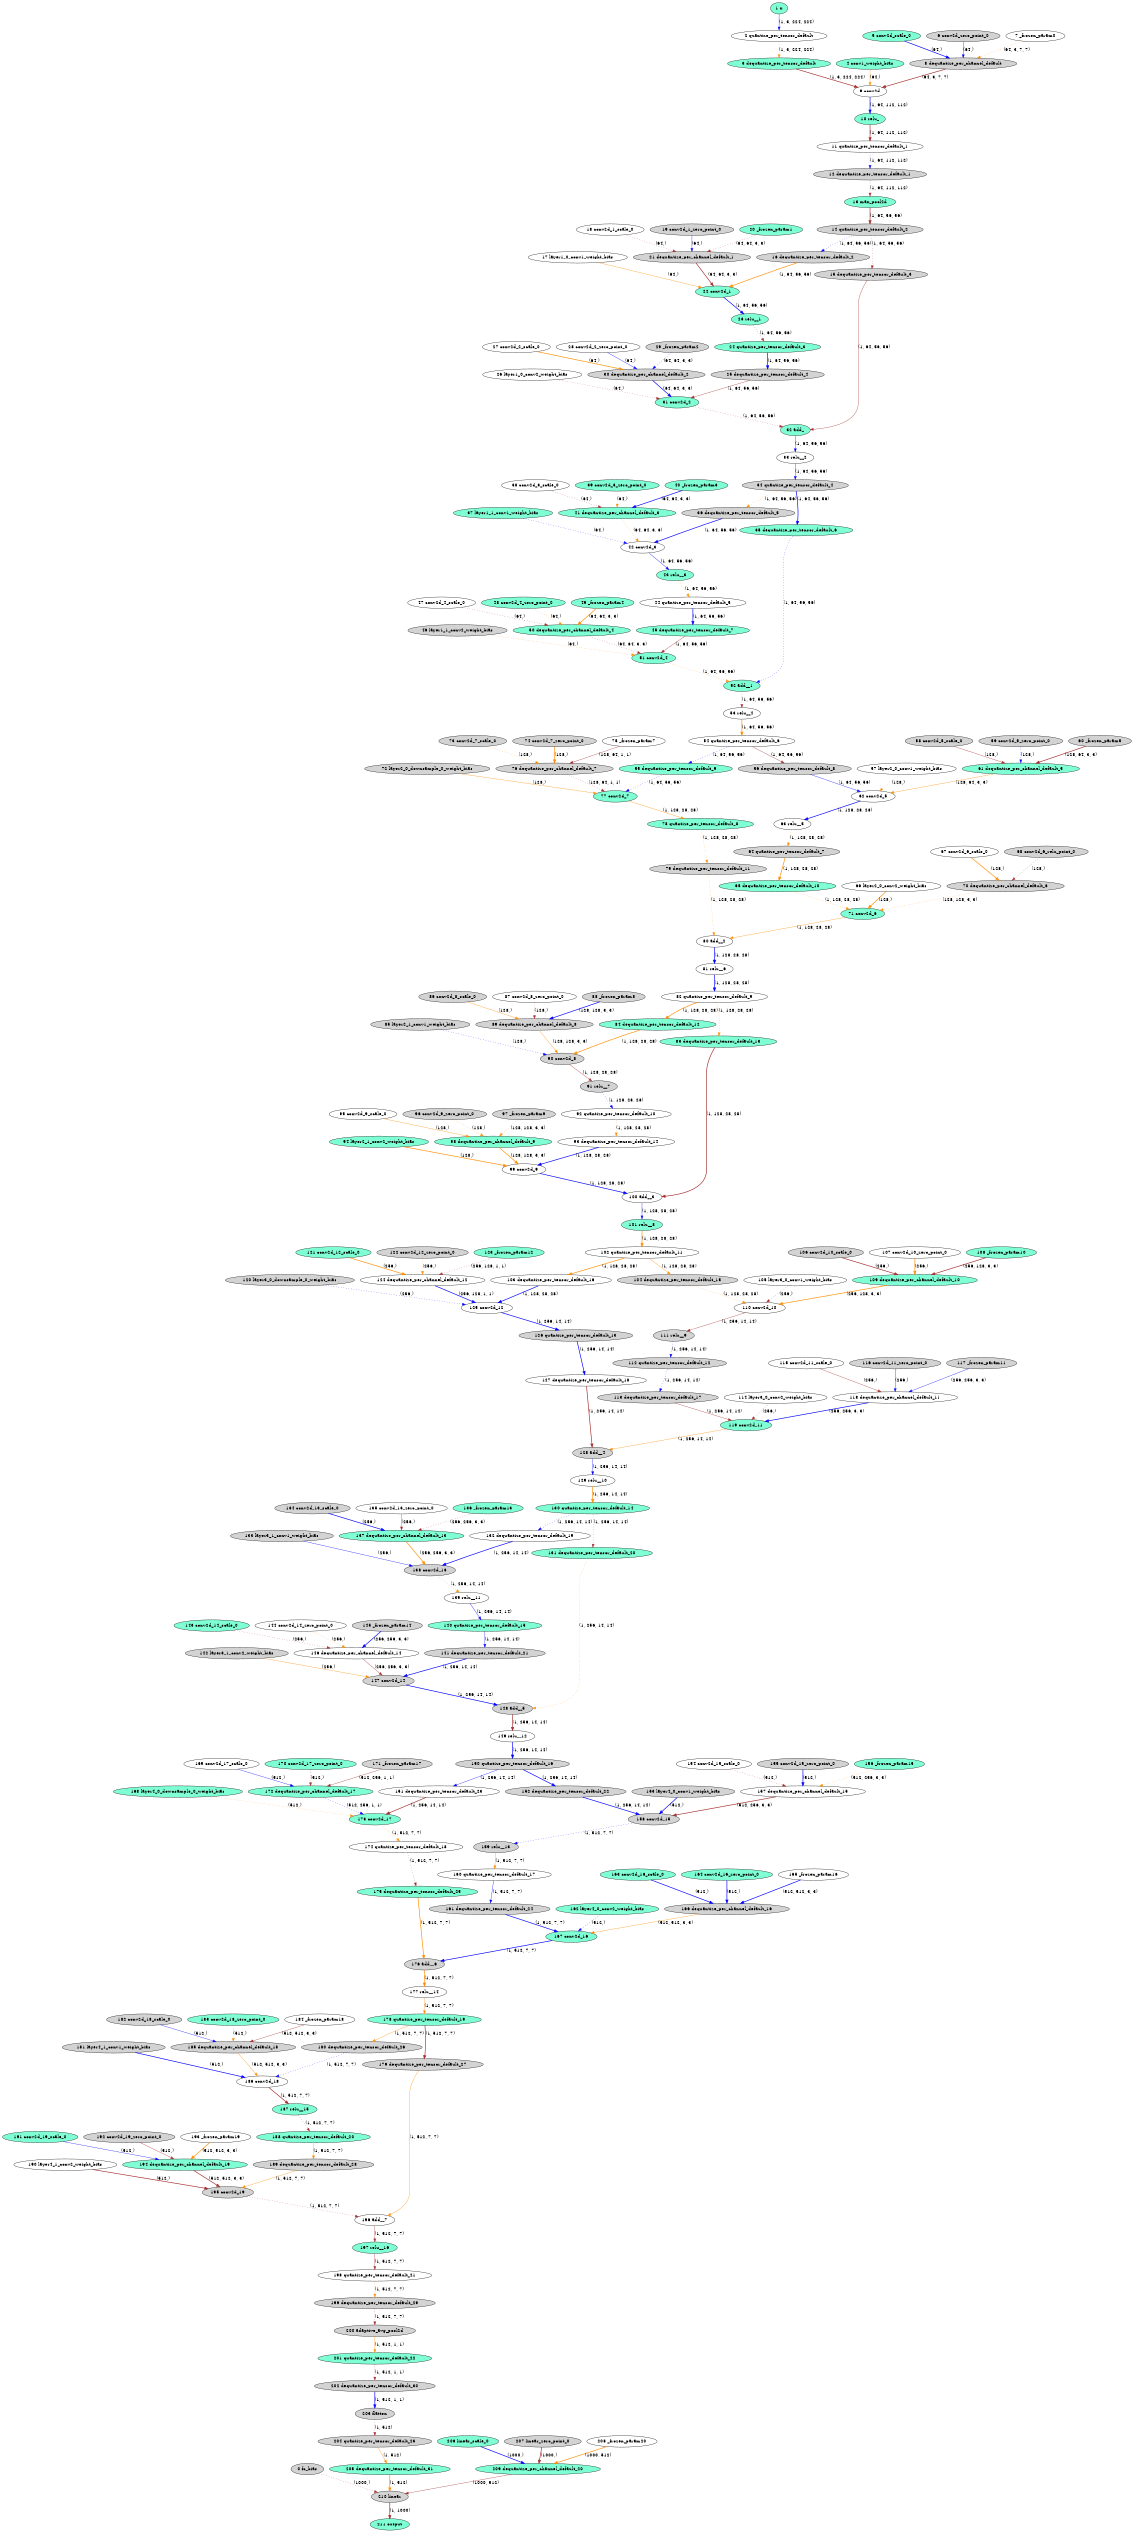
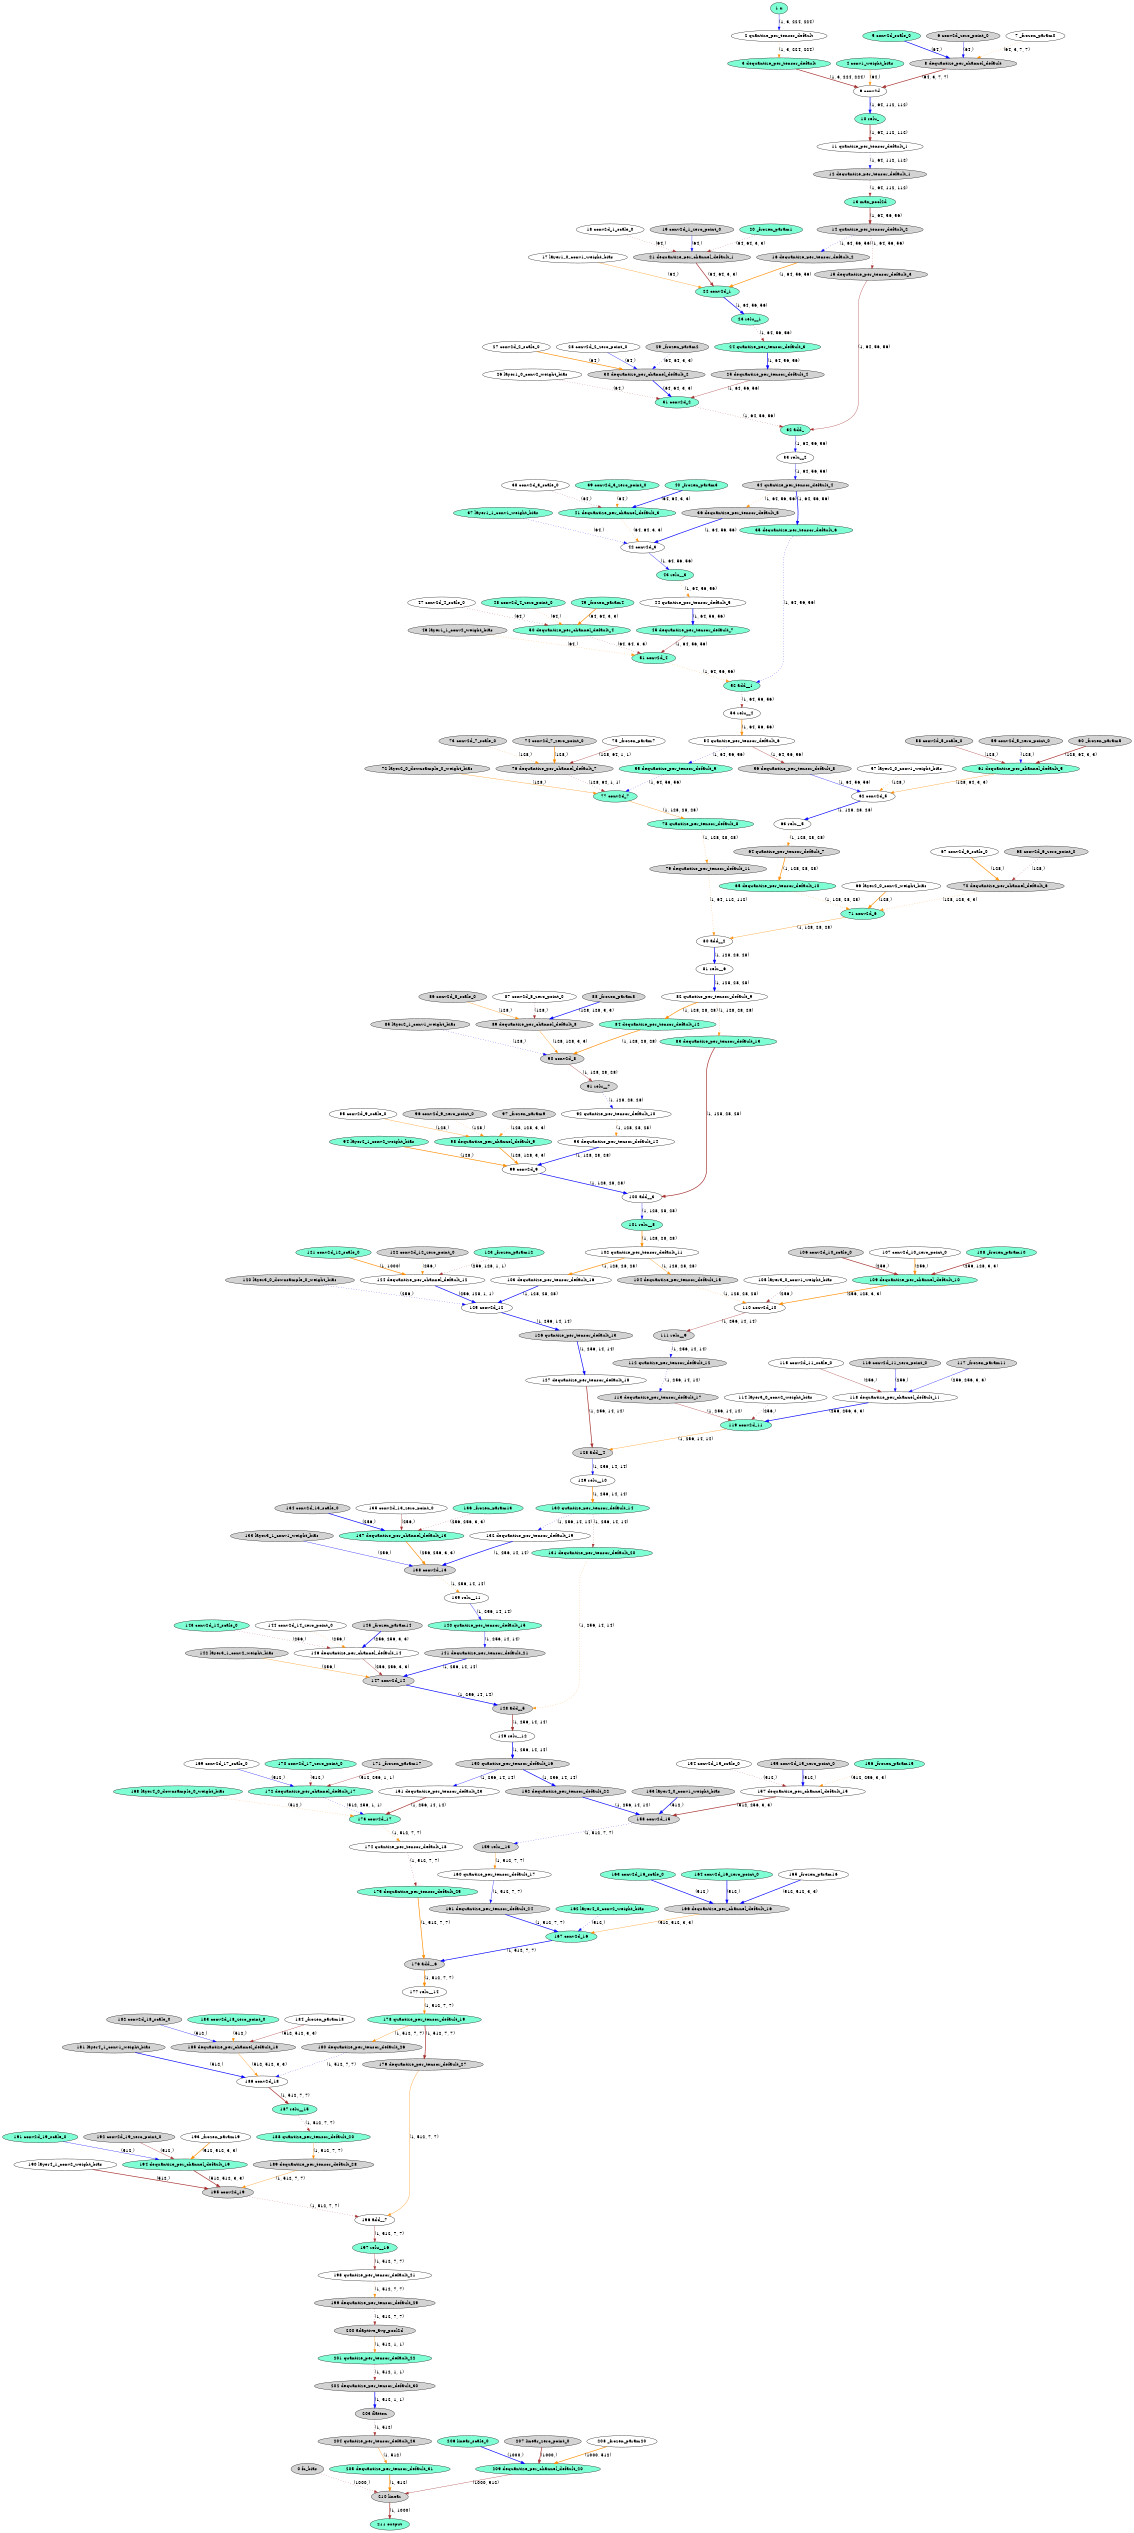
(1046, 852) -> (1046, 852)
(729, 900) -> (729, 900)
(390, 1266) -> (390, 1266)
